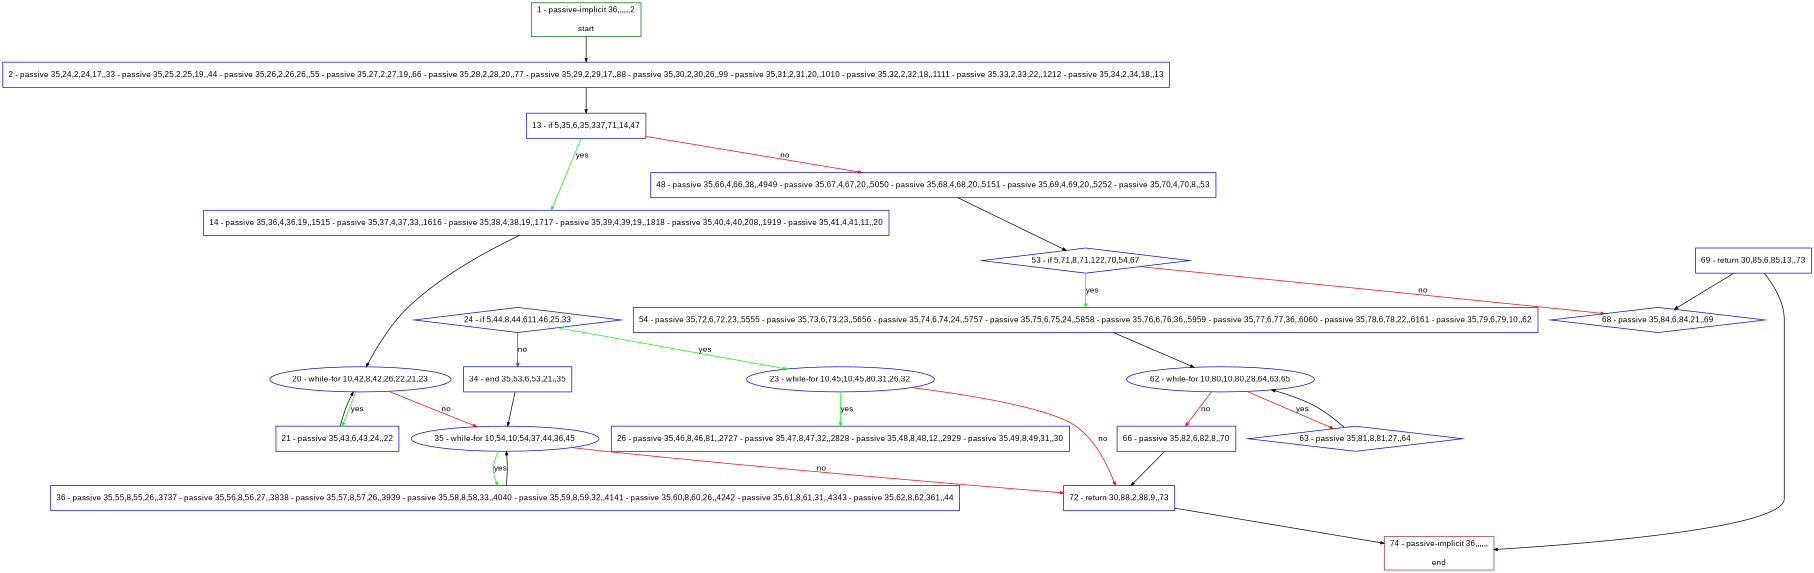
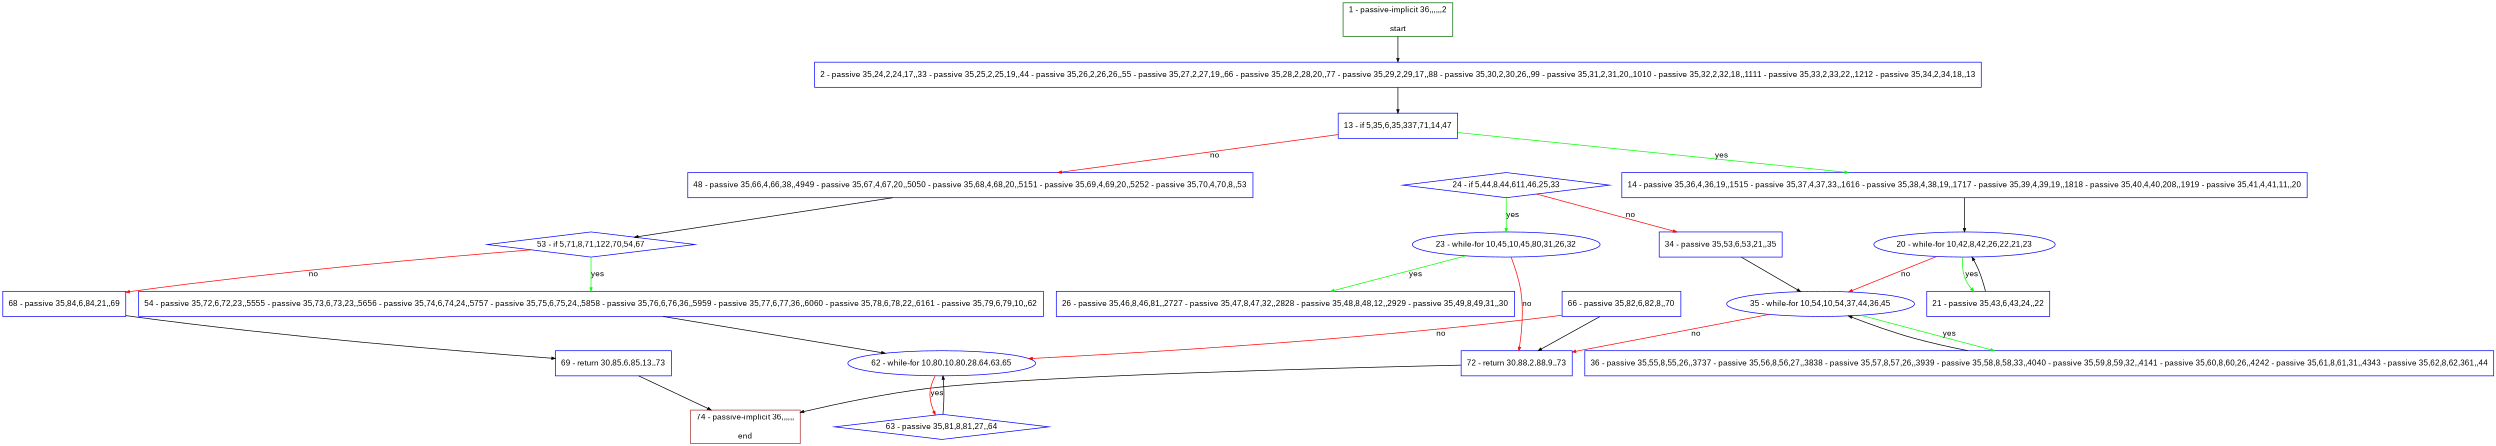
(1706, 290) -> (339, 340)
(1658, 320) -> (64, 304)
(518, 379) -> (1721, 245)
(1200, 408) -> (1298, 341)
